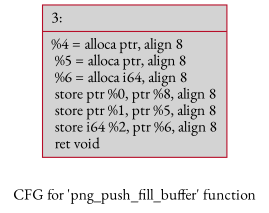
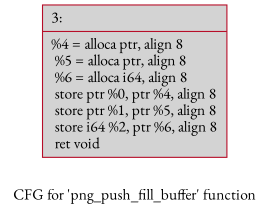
(134, 94) -> (134, 94)
